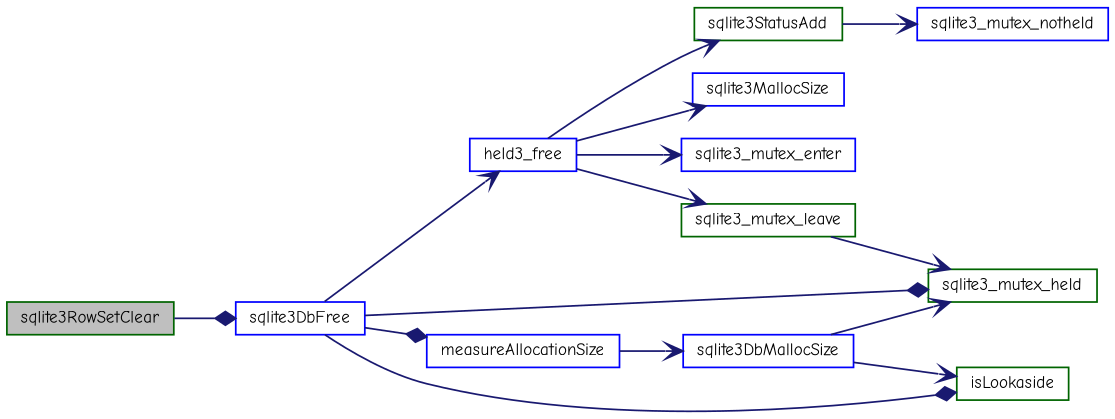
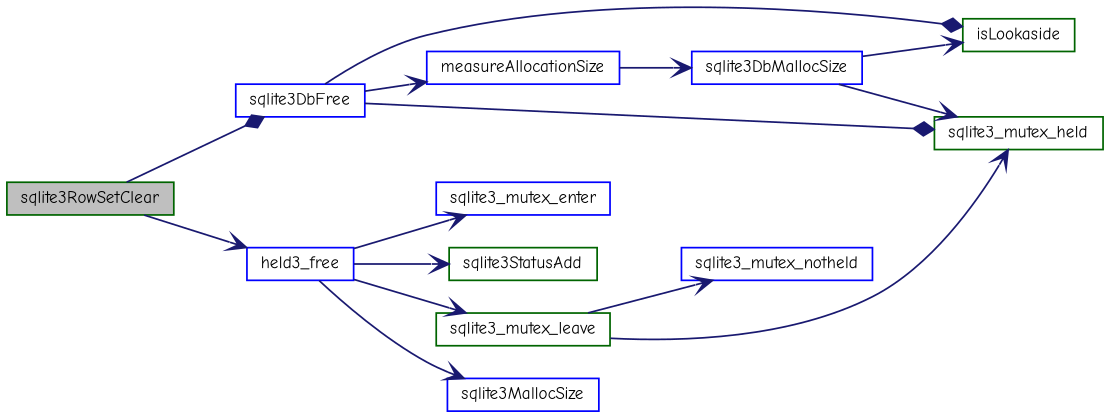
(871, 24) -> (642, 299)
(405, 242) -> (187, 229)
(385, 331) -> (387, 88)
